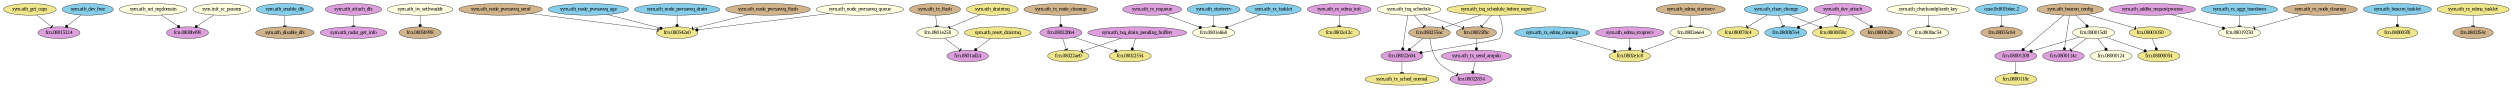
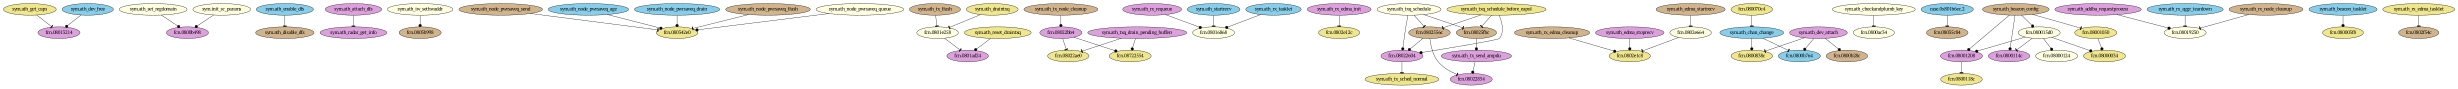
(1758, 21) -> (1752, 20)
(1552, 33) -> (1552, 33)
(1130, 56) -> (1130, 56)
